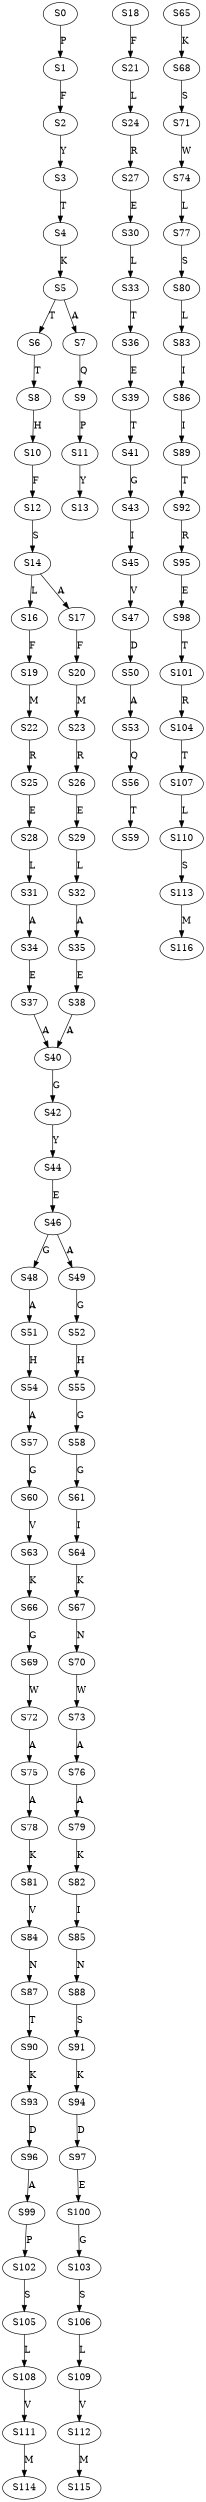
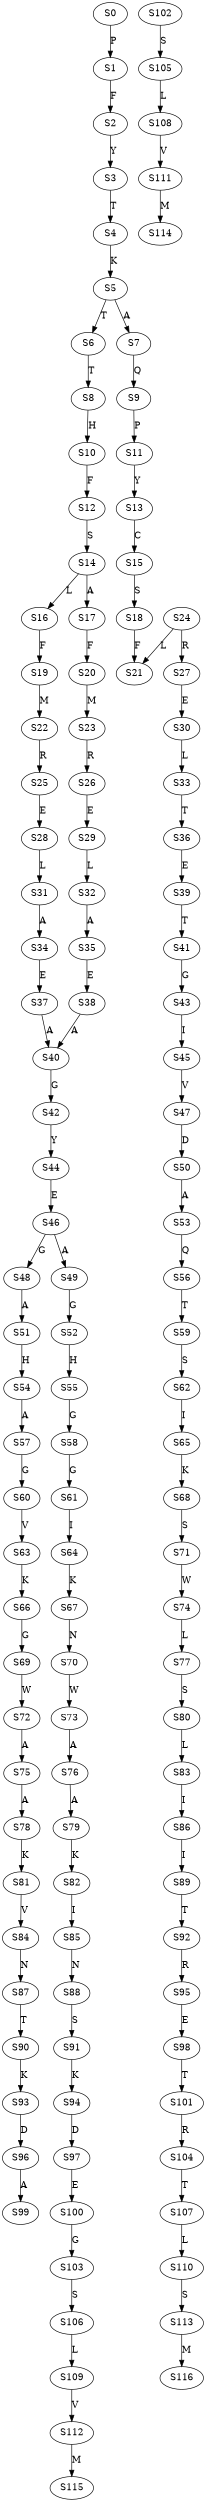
(130, 93) -> (160, 644)
none -> (134, 564)
none -> (182, 1388)
(26, 2237) -> none
